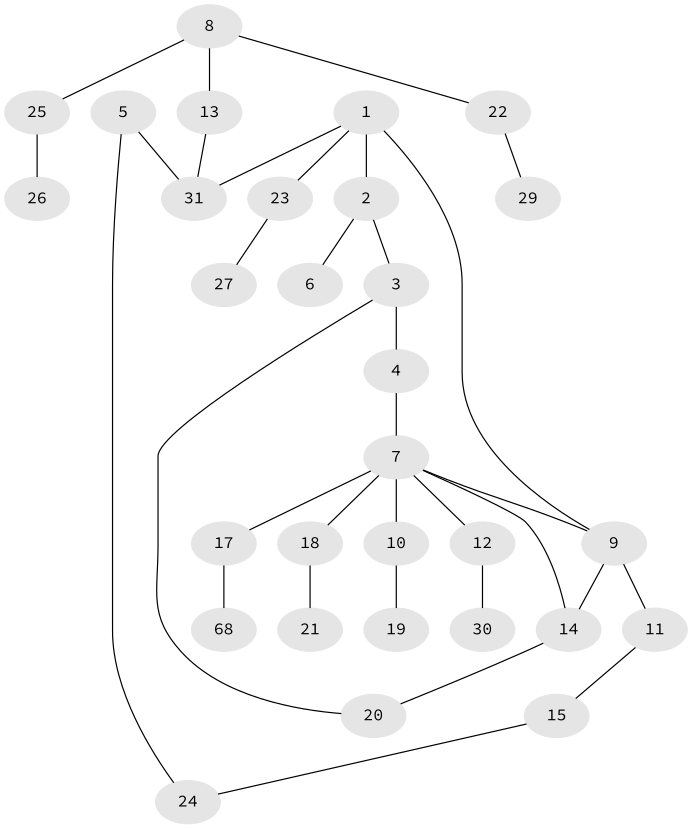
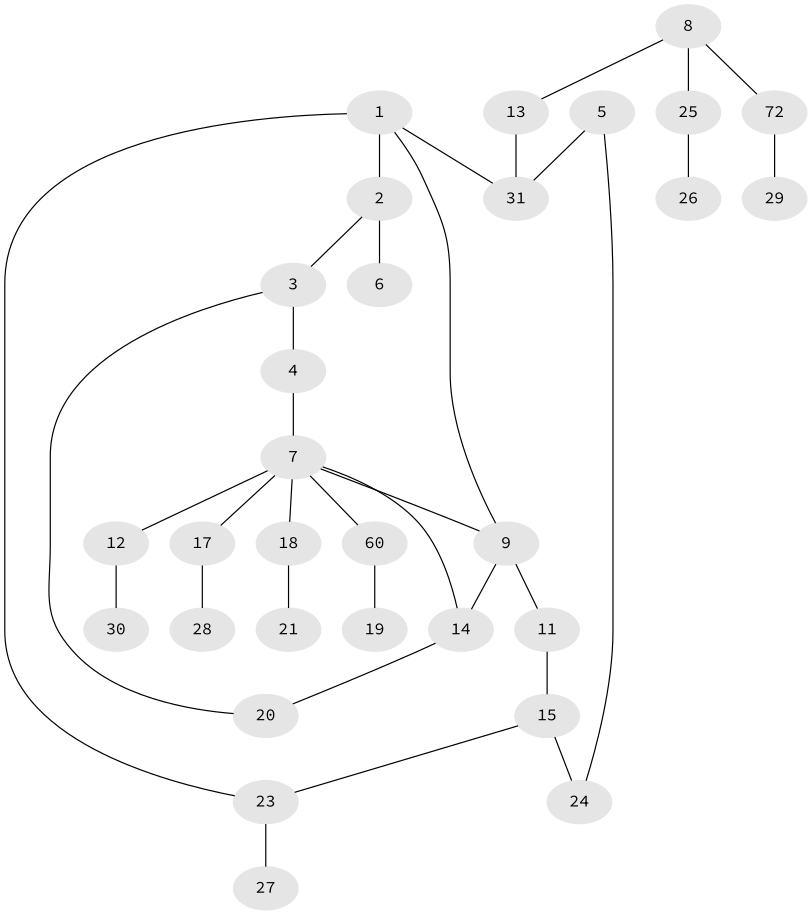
(498, 113) -> (775, 113)
(396, 544) -> (375, 544)
(224, 630) -> (202, 630)
none -> (406, 759)
